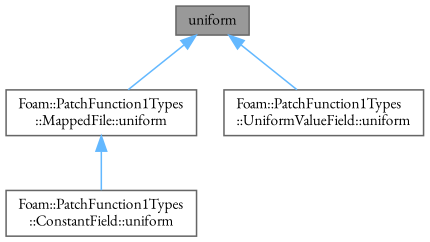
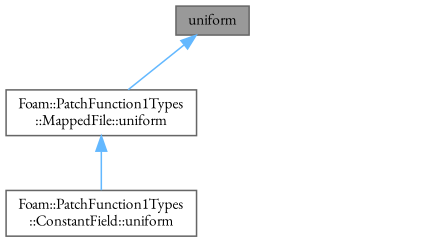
(324, 113) -> none
